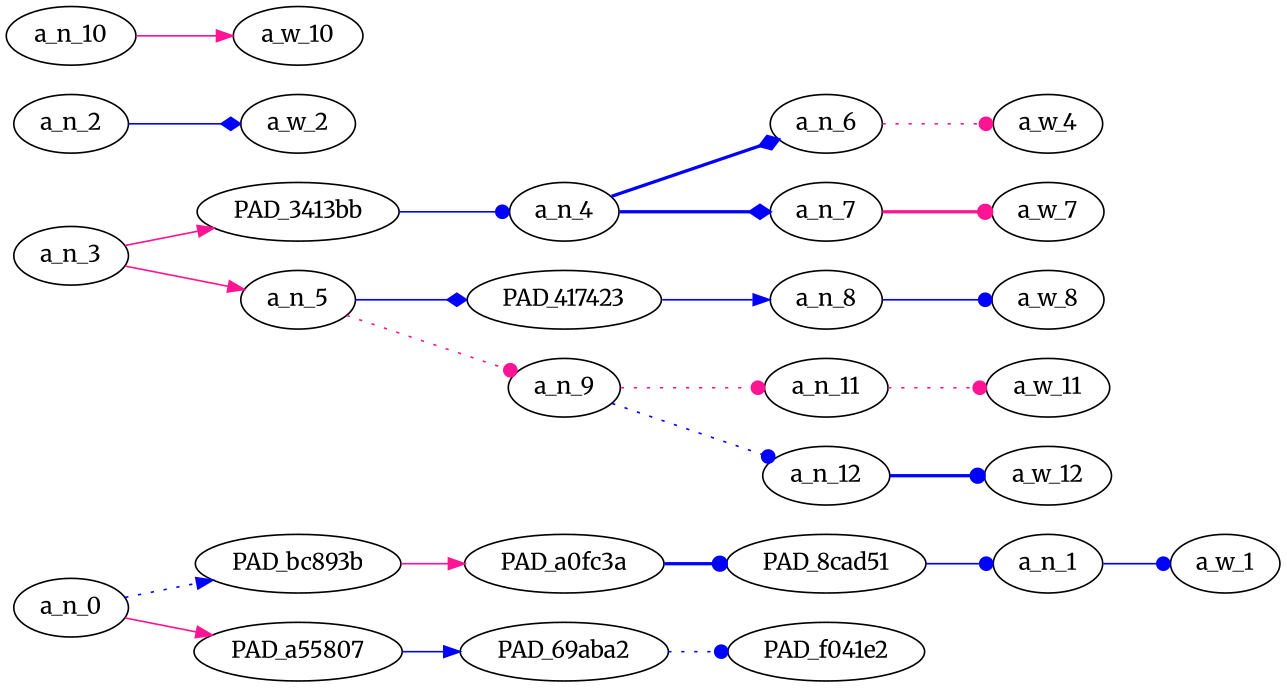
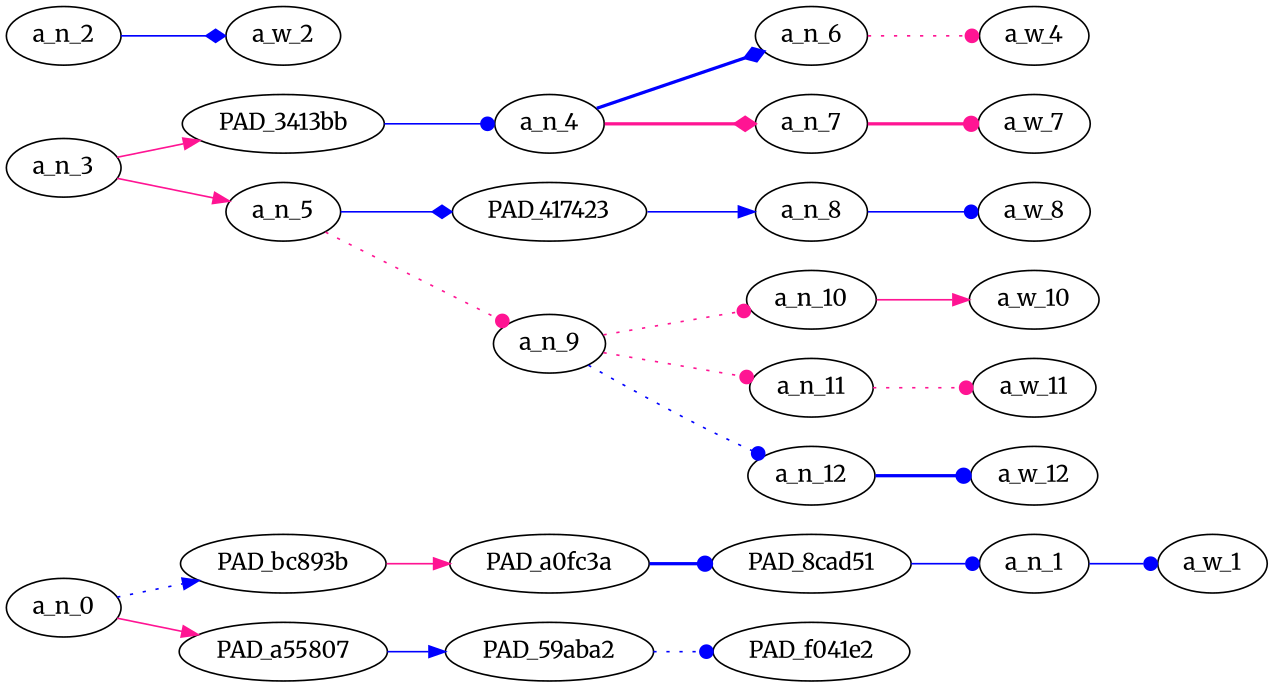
(685, 212) -> (670, 124)
none -> (670, 323)
(564, 652) -> (549, 652)
